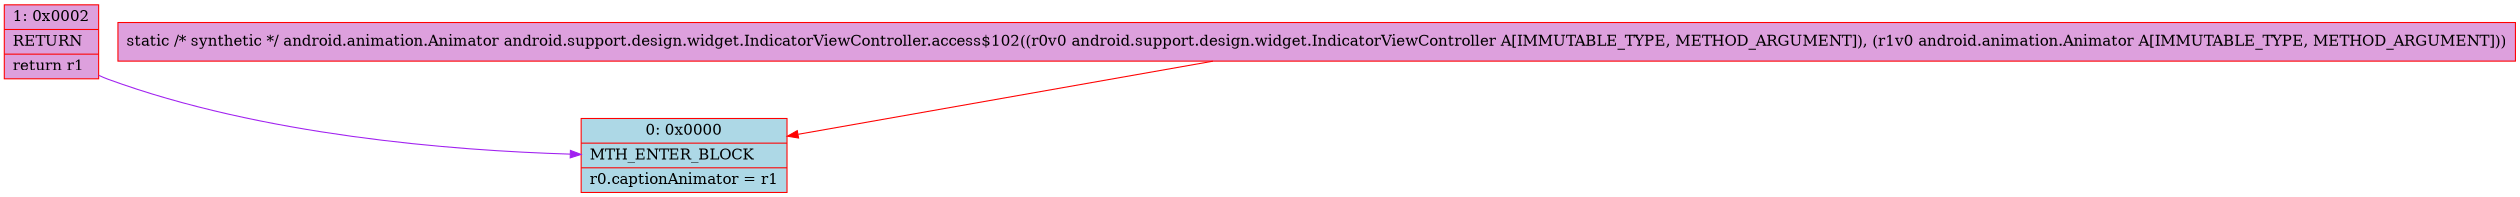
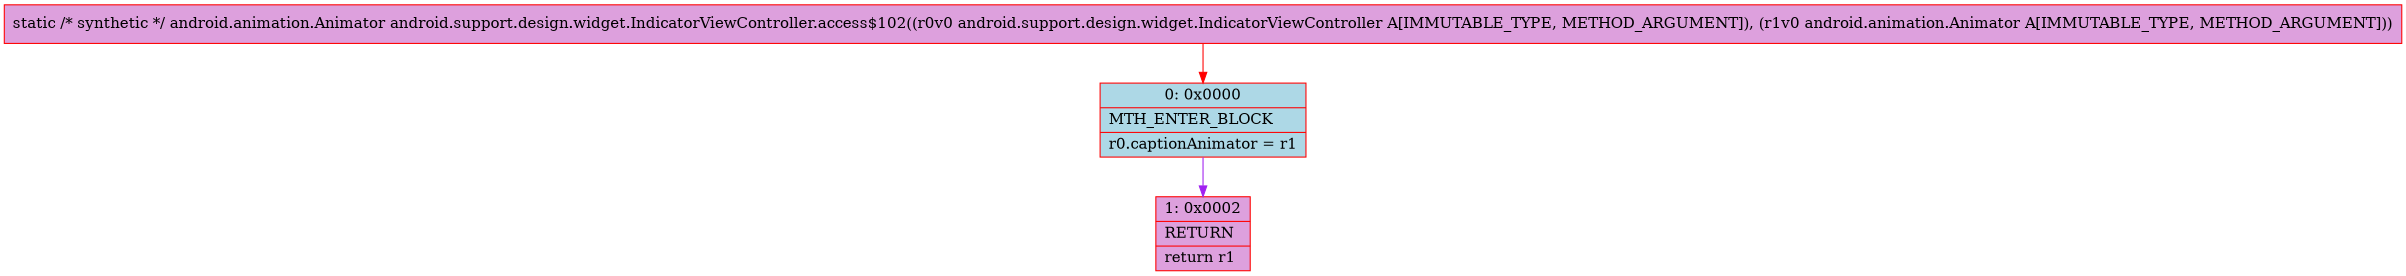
(331, 133) -> (1203, 172)
